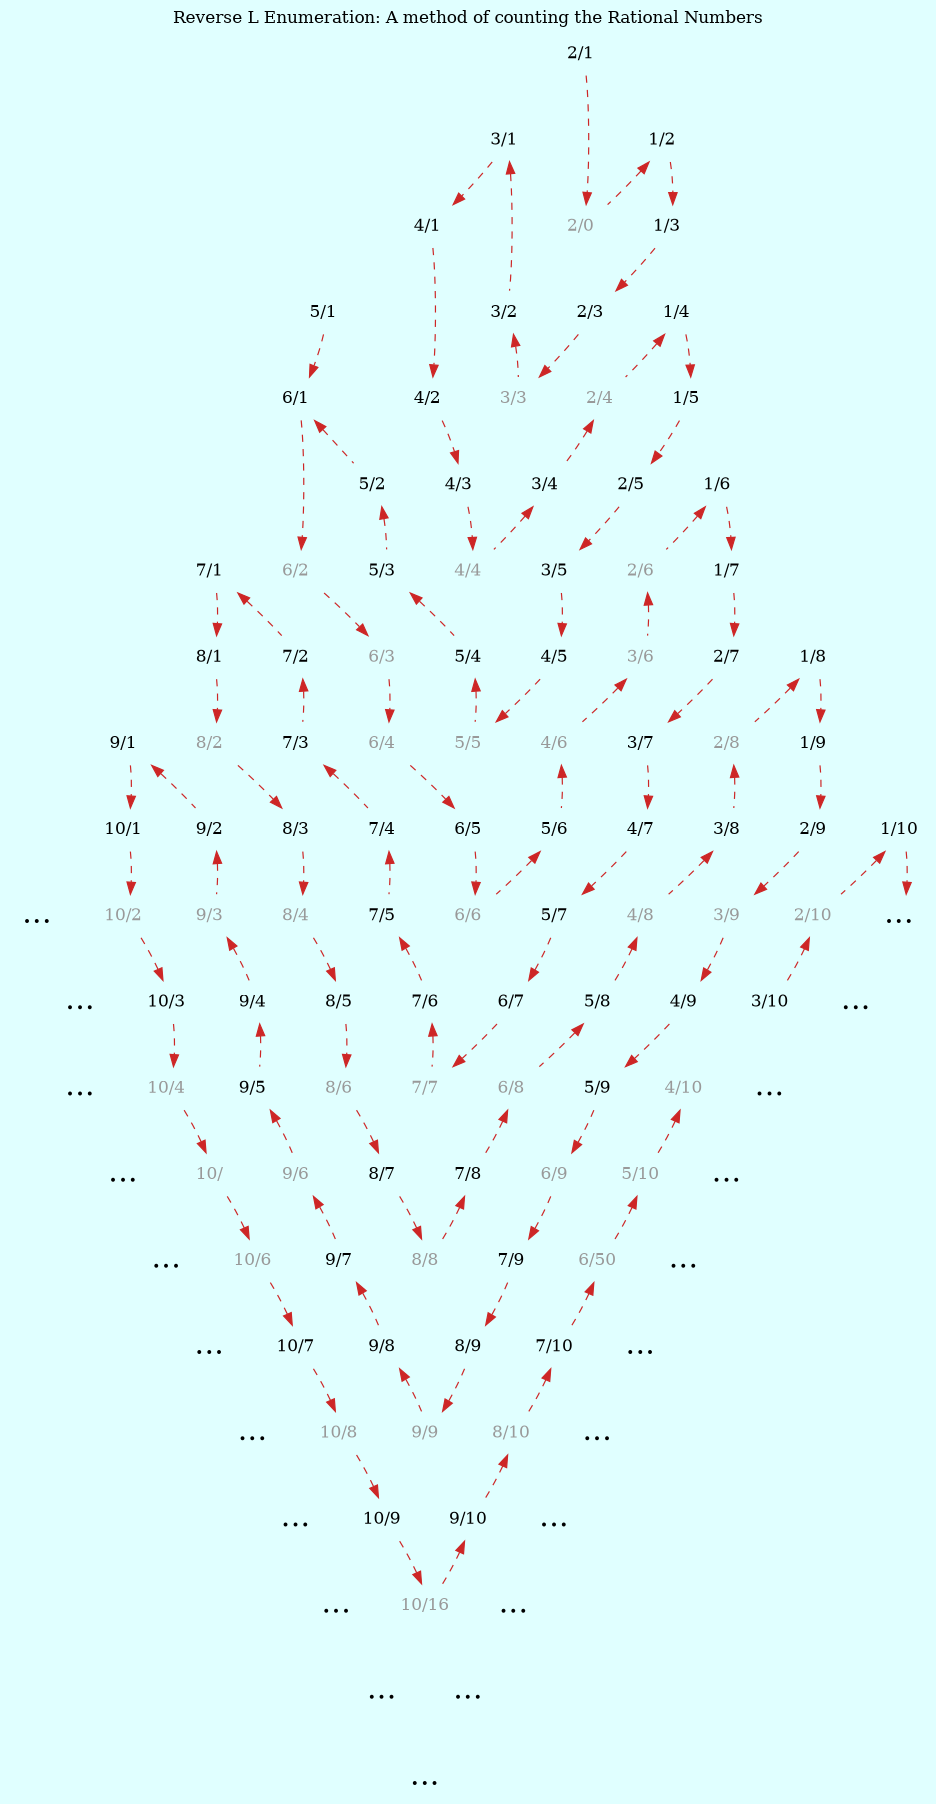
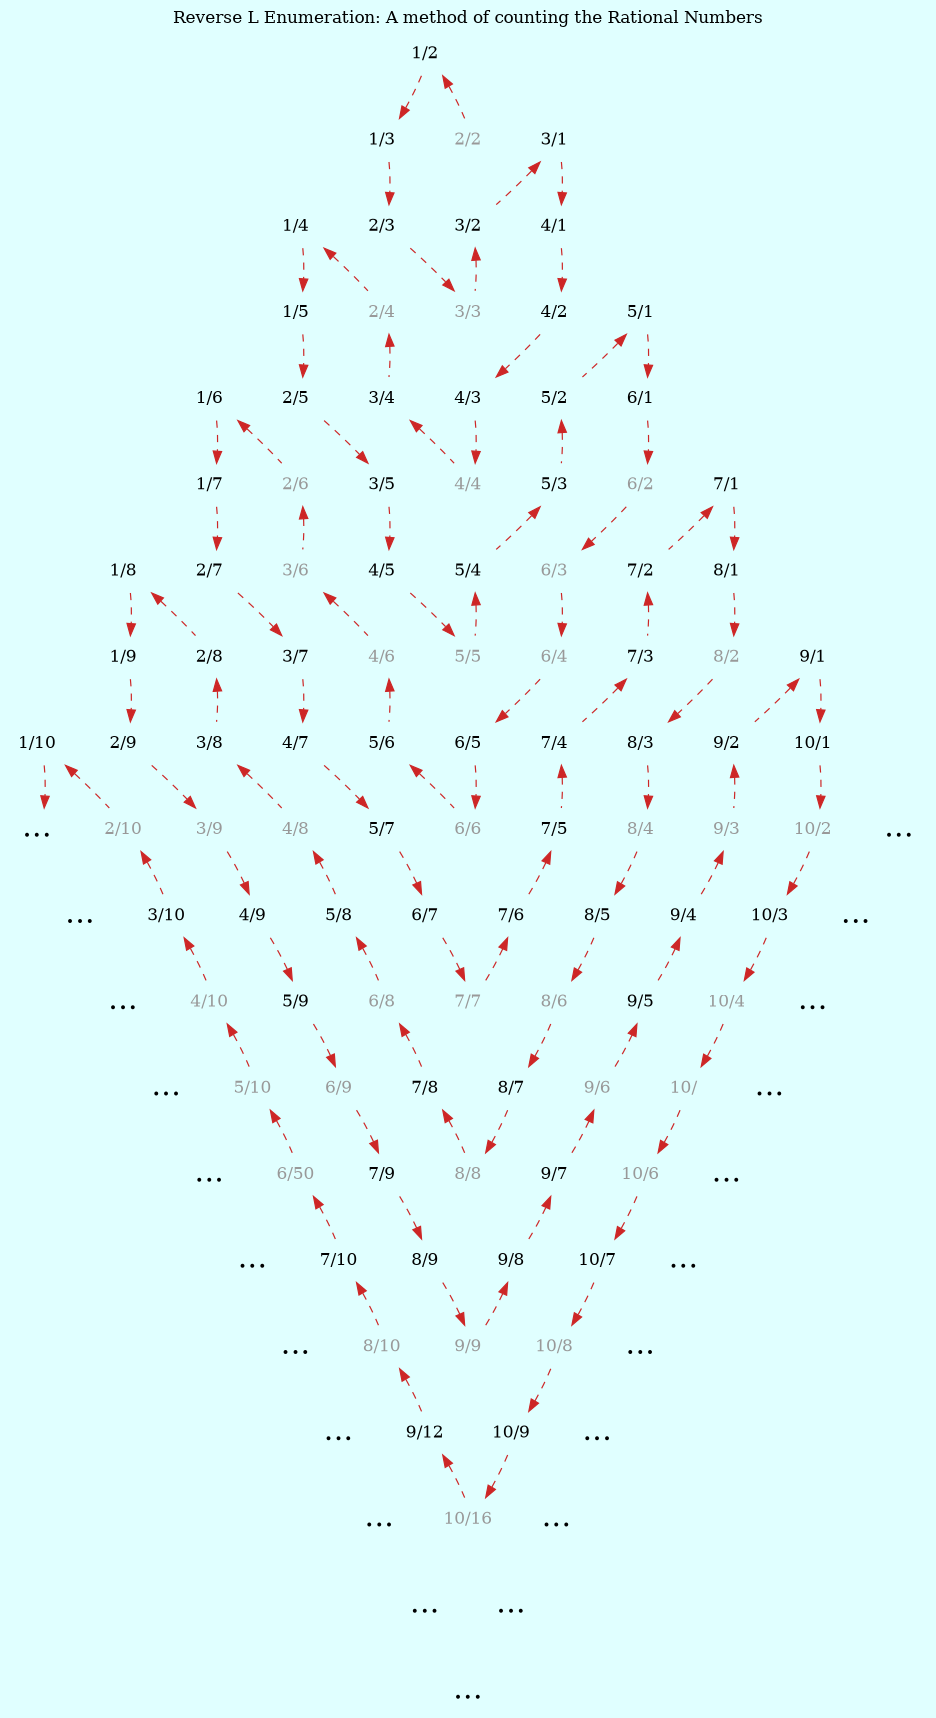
(581, 54) -> none
(581, 226) -> (468, 140)
(338, 446) -> (600, 360)
(727, 743) -> (210, 657)
none -> (199, 964)
(468, 1519) -> (425, 1433)
